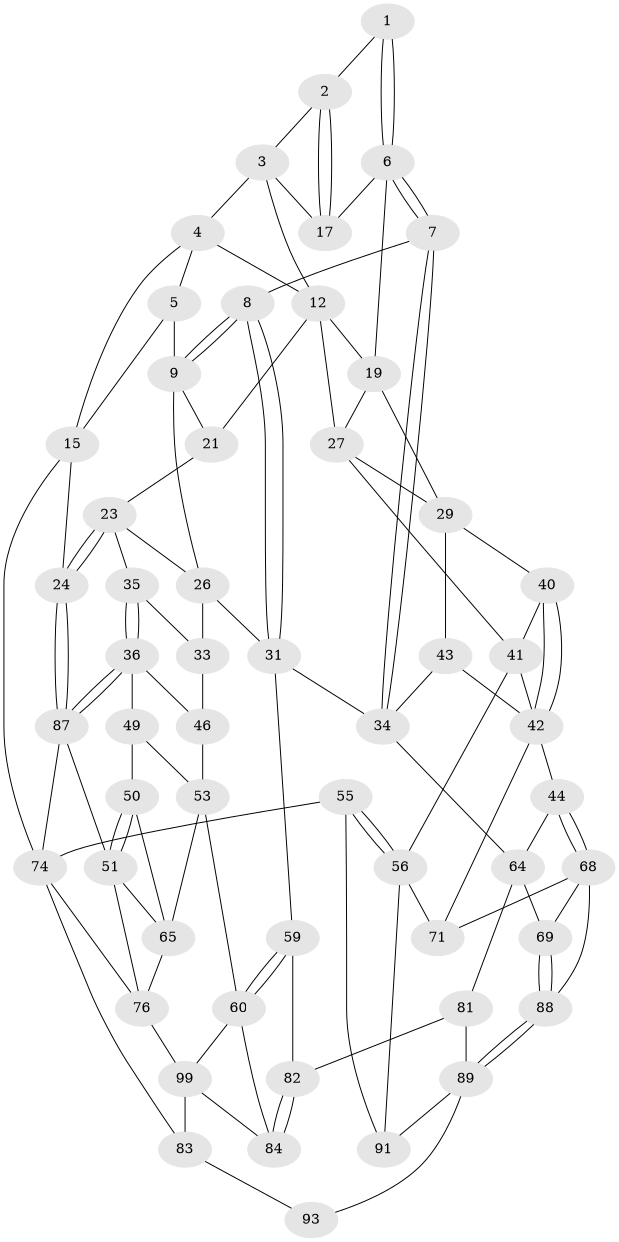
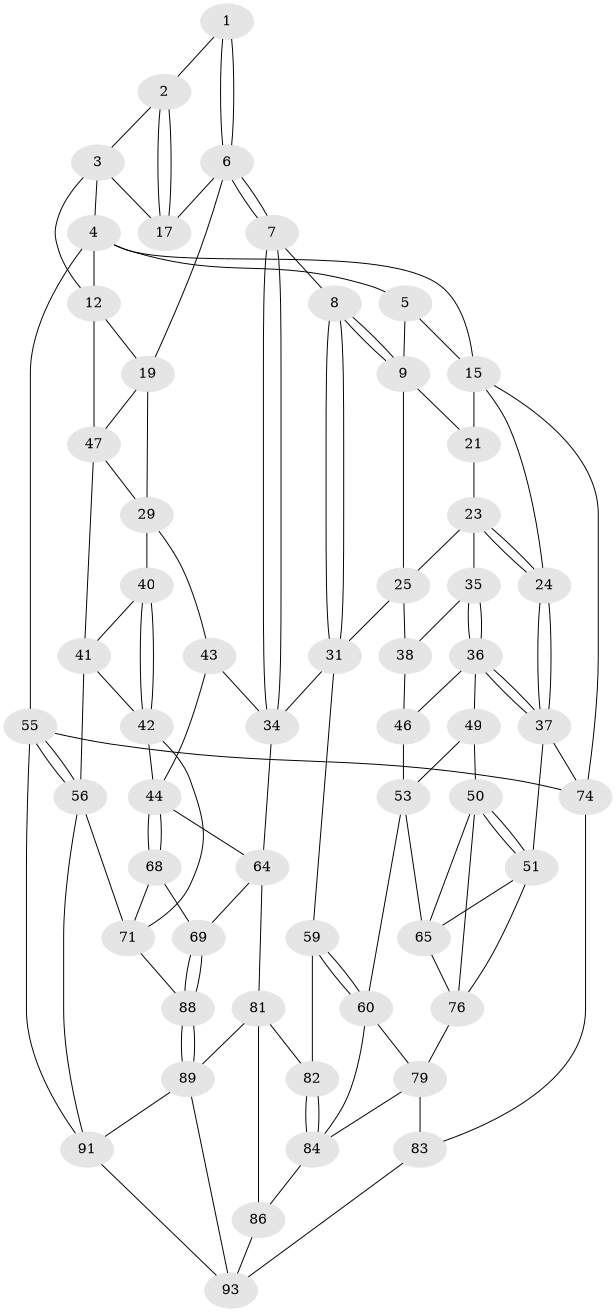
(265, 374) -> (474, 409)
(337, 445) -> (94, 445)
none -> (30, 473)
(203, 586) -> (403, 586)
(203, 656) -> (405, 656)
(490, 690) -> (188, 728)
(62, 727) -> (544, 727)
(91, 938) -> (467, 903)
(584, 942) -> (158, 973)
(185, 1079) -> (420, 1079)
none -> (159, 1220)
none -> (258, 1220)
